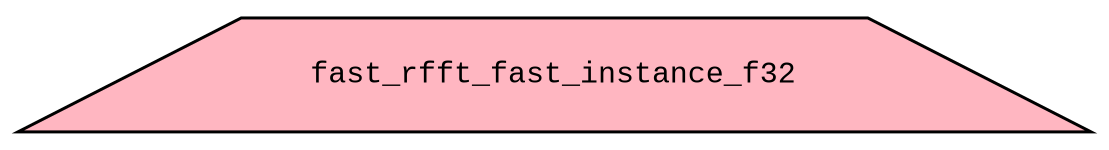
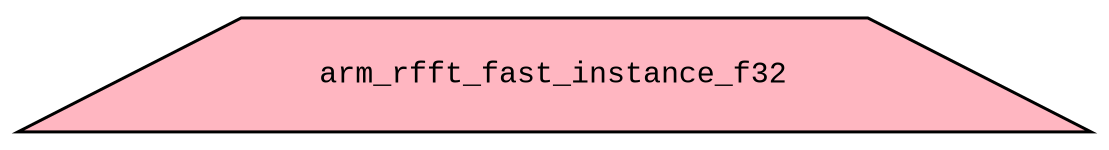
(554, 75) -> (554, 75)
